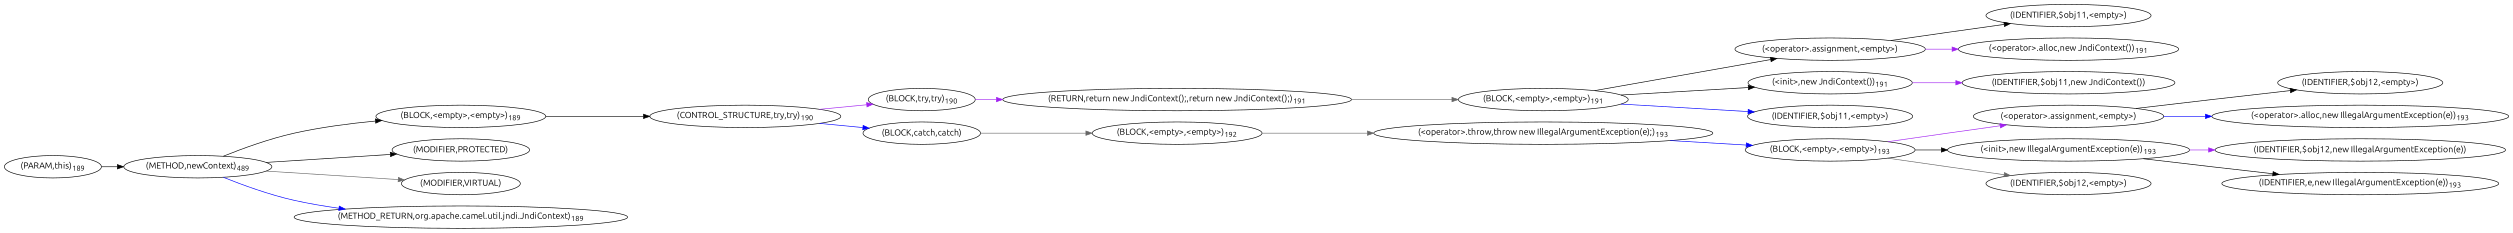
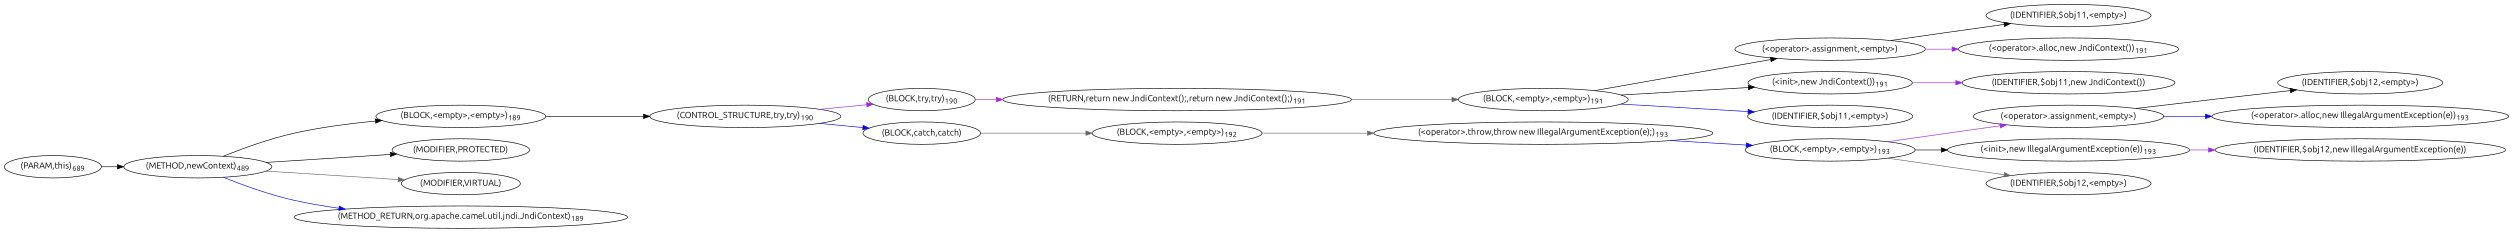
(79, 166) -> (79, 166)
(2360, 184) -> none
